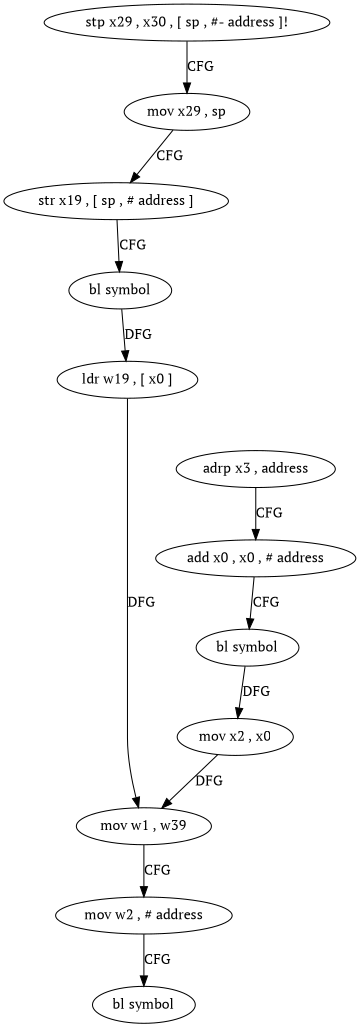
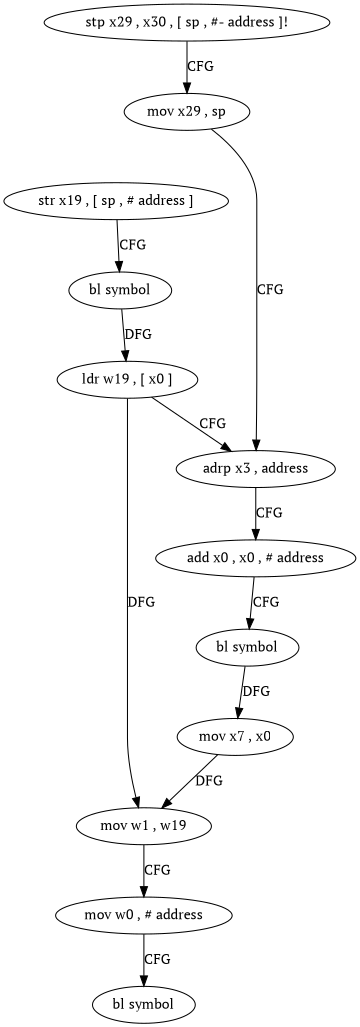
(155, 152) -> (257, 277)
none -> (187, 421)
(235, 737) -> (235, 737)
(144, 826) -> (144, 826)
(144, 916) -> (144, 916)
